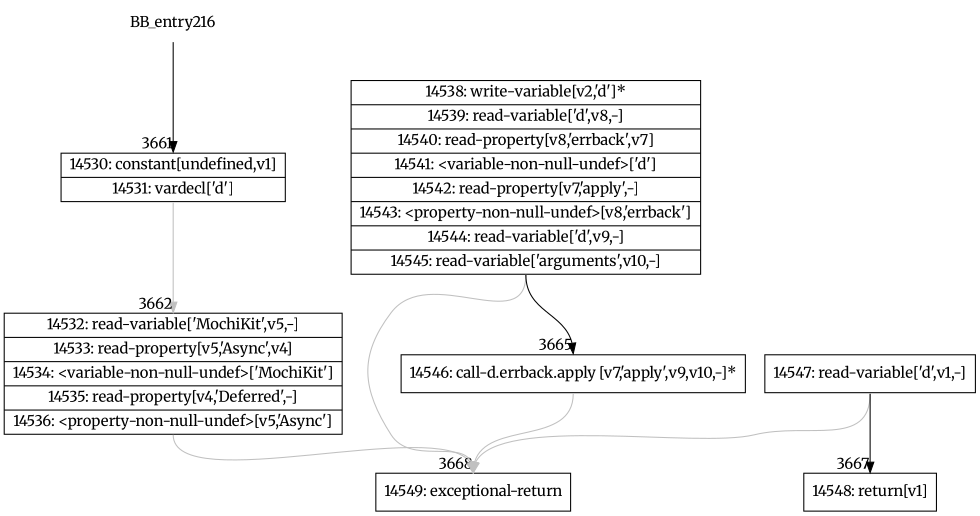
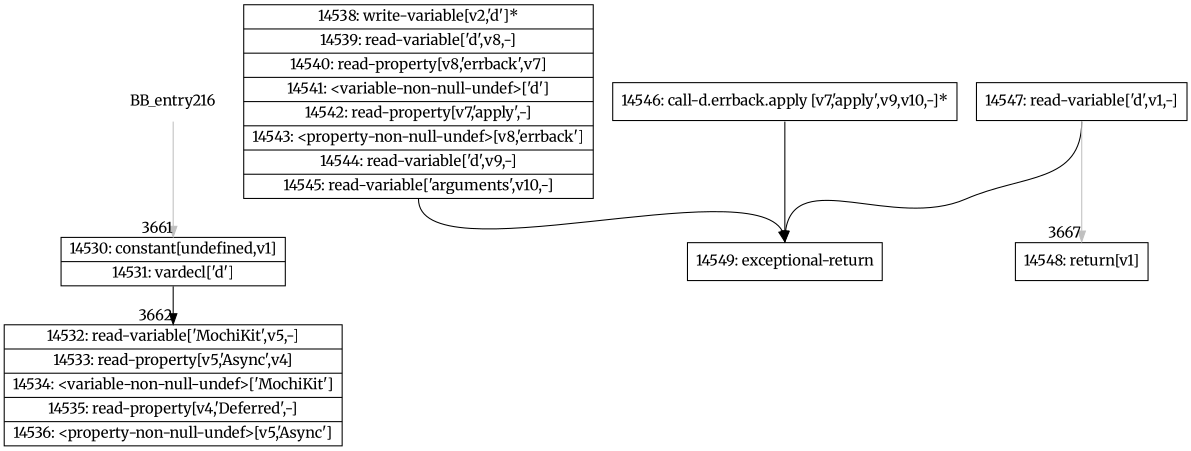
(173, 92) -> (173, 174)
(173, 252) -> (173, 300)
(545, 311) -> none
(375, 340) -> (597, 221)
(870, 428) -> (1082, 176)
(528, 432) -> (785, 176)
(680, 438) -> (944, 205)
(318, 454) -> none
